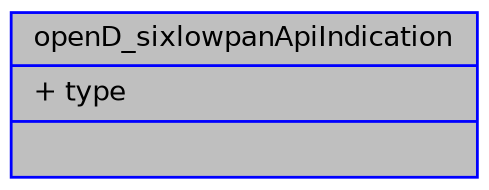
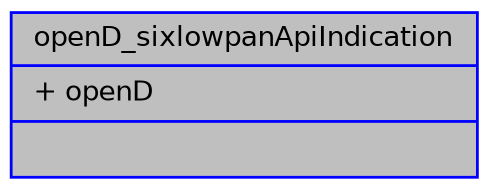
(81, 92) -> (94, 92)
